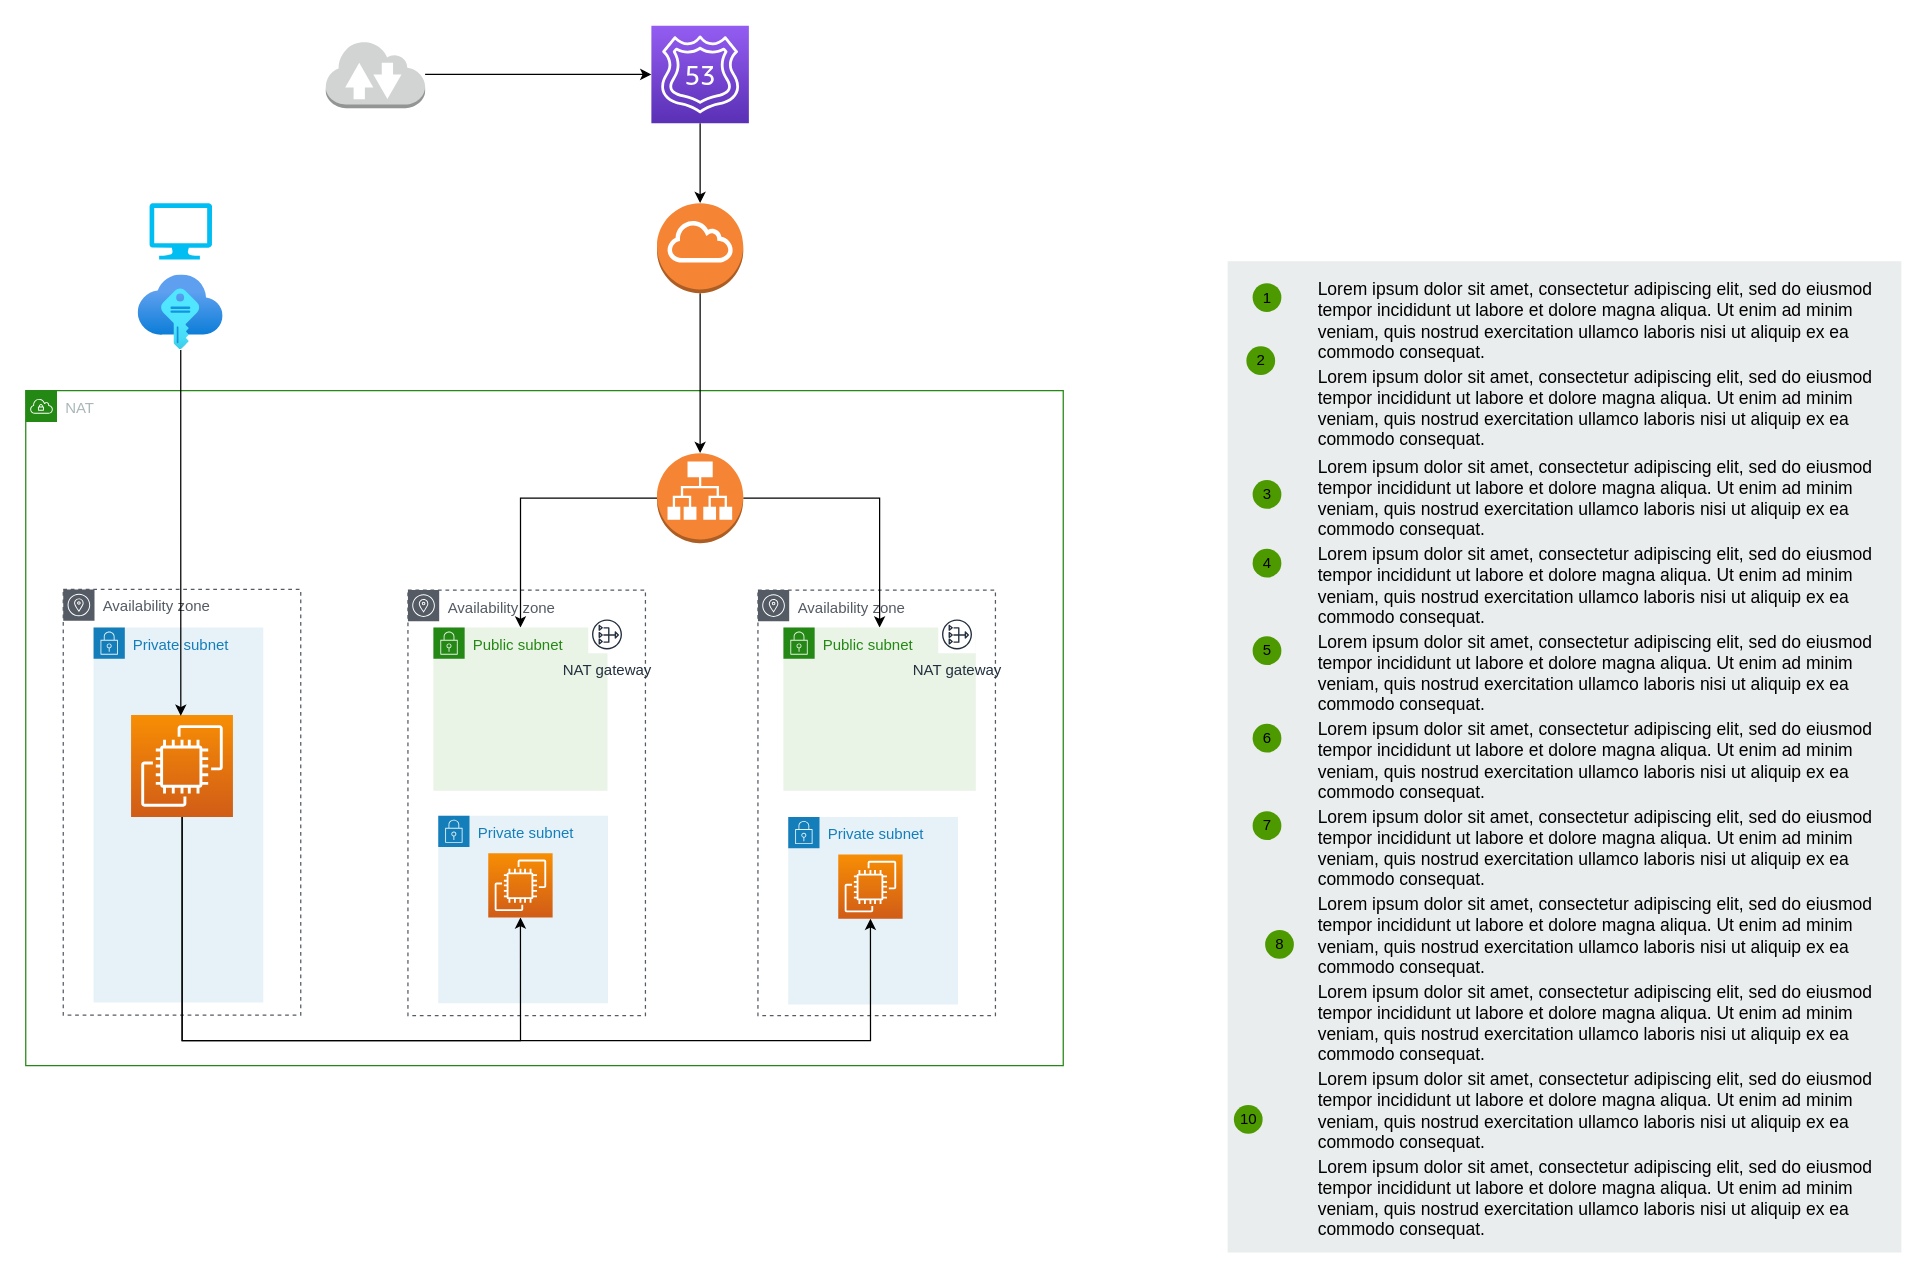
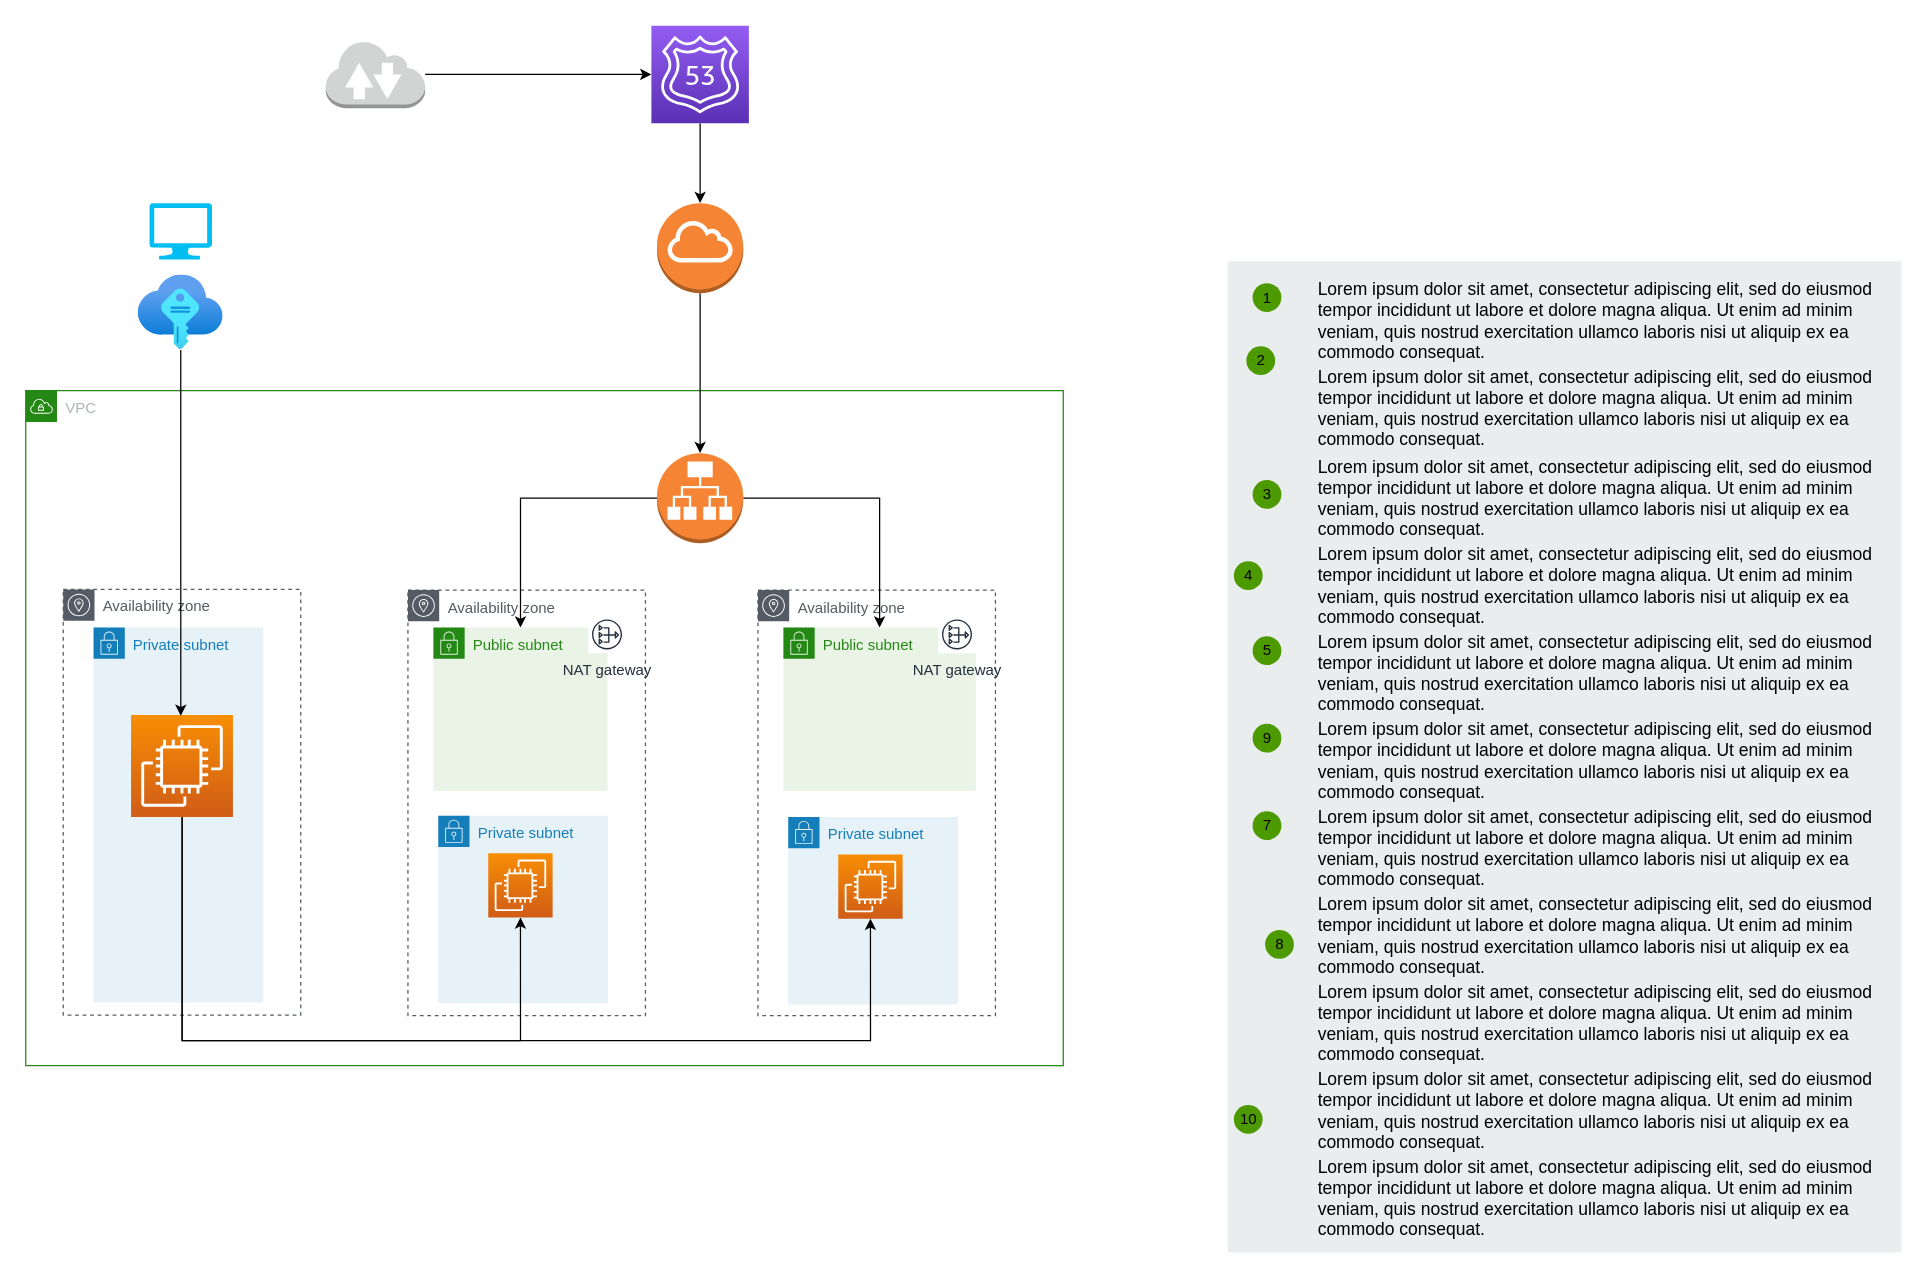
(78, 408) -> (78, 408)
(1267, 563) -> (1248, 576)
(1268, 738) -> (1268, 738)
